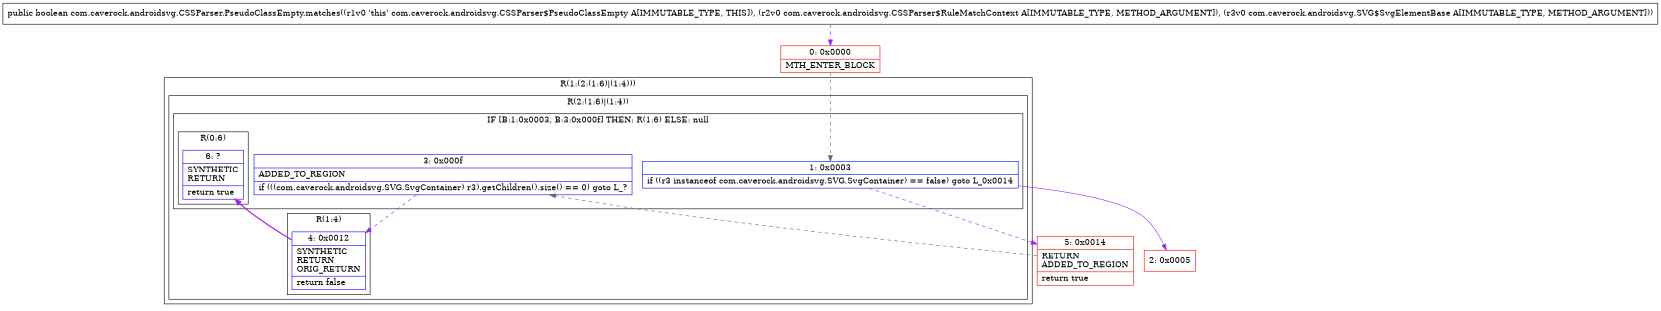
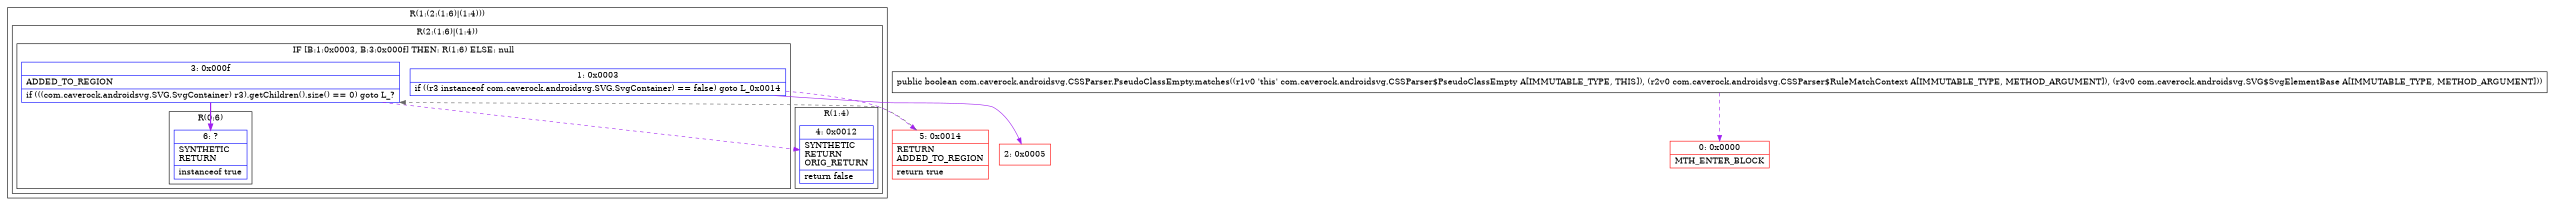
(830, 110) -> none
(211, 192) -> (211, 172)
(265, 223) -> (211, 115)
